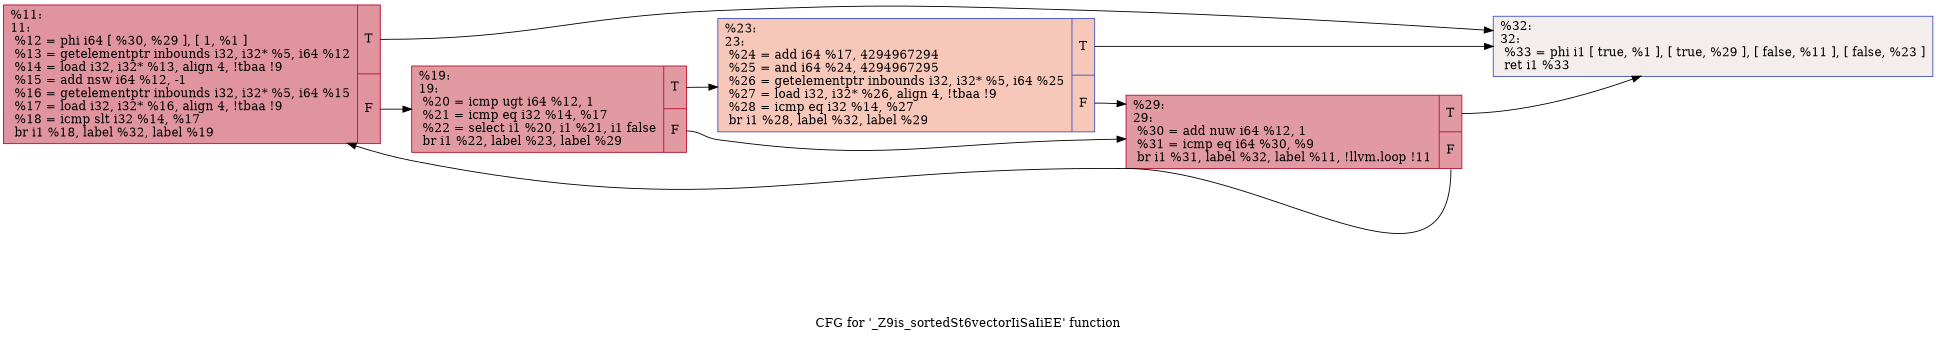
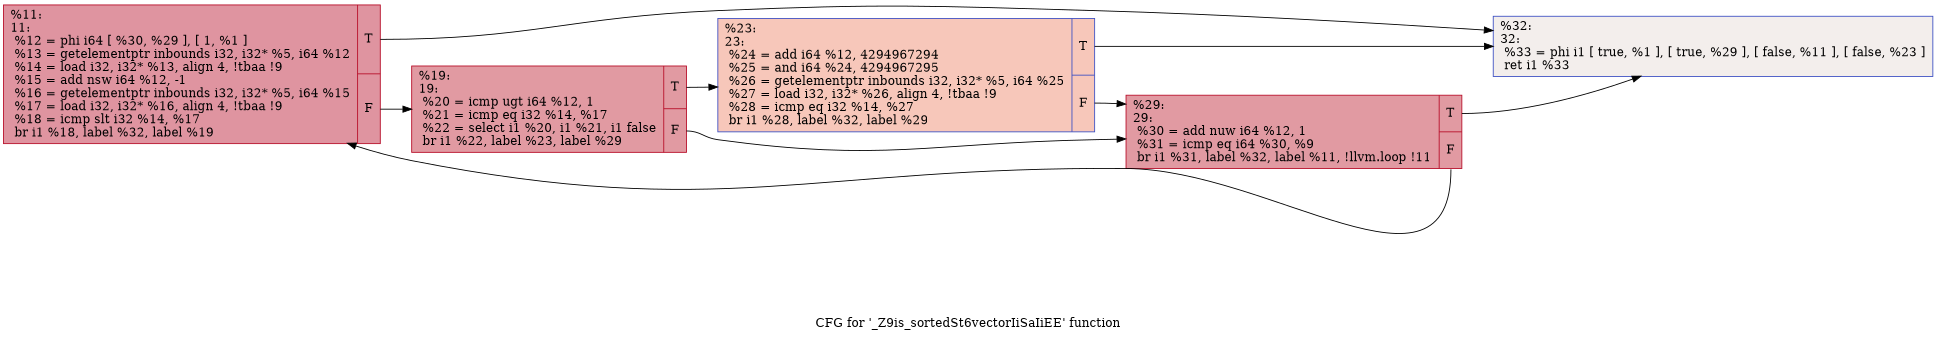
(832, 55) -> (832, 55)
